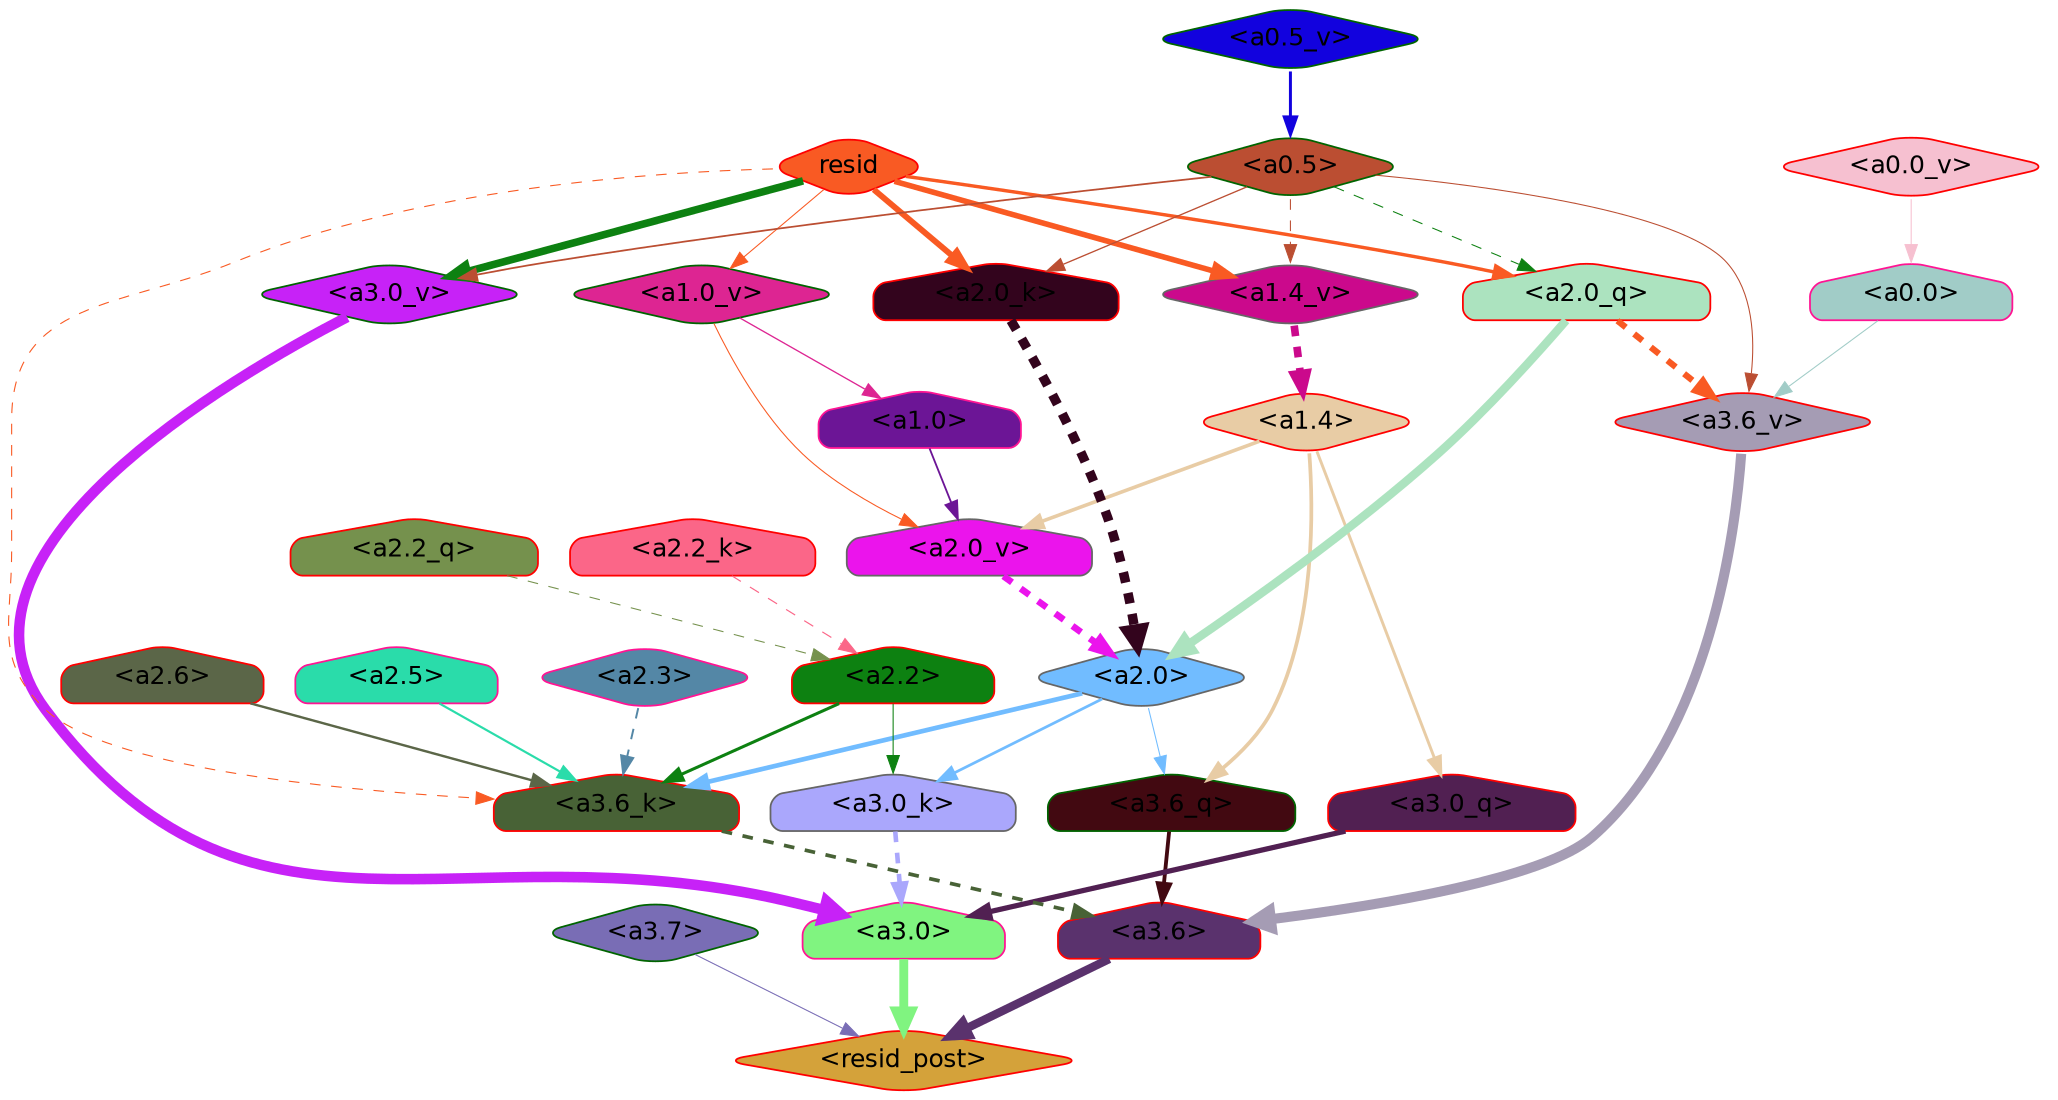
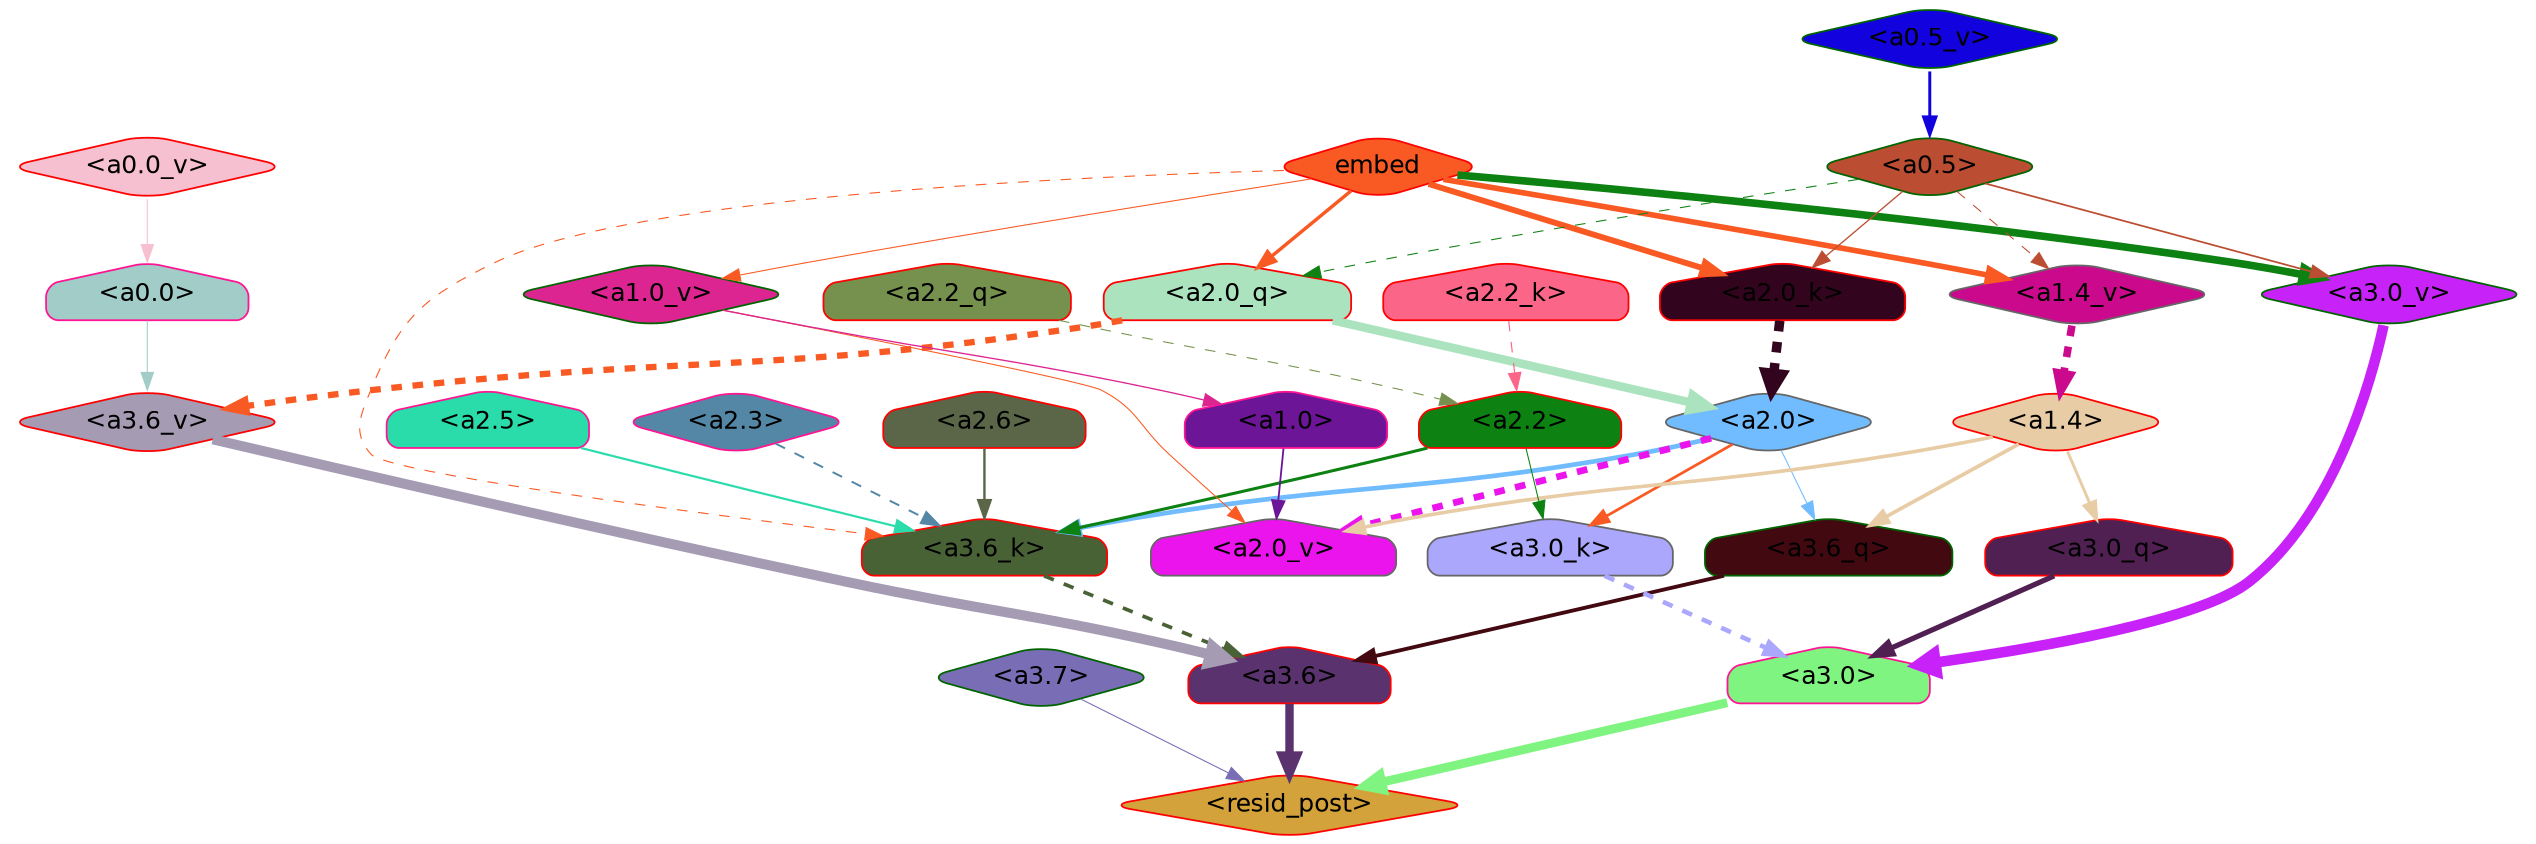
(849, 167) -> (1378, 167)
(1614, 212) -> none
(1050, 610) -> (1545, 480)
(1028, 736) -> (1685, 471)
